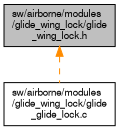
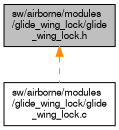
(60, 104) -> (60, 104)
